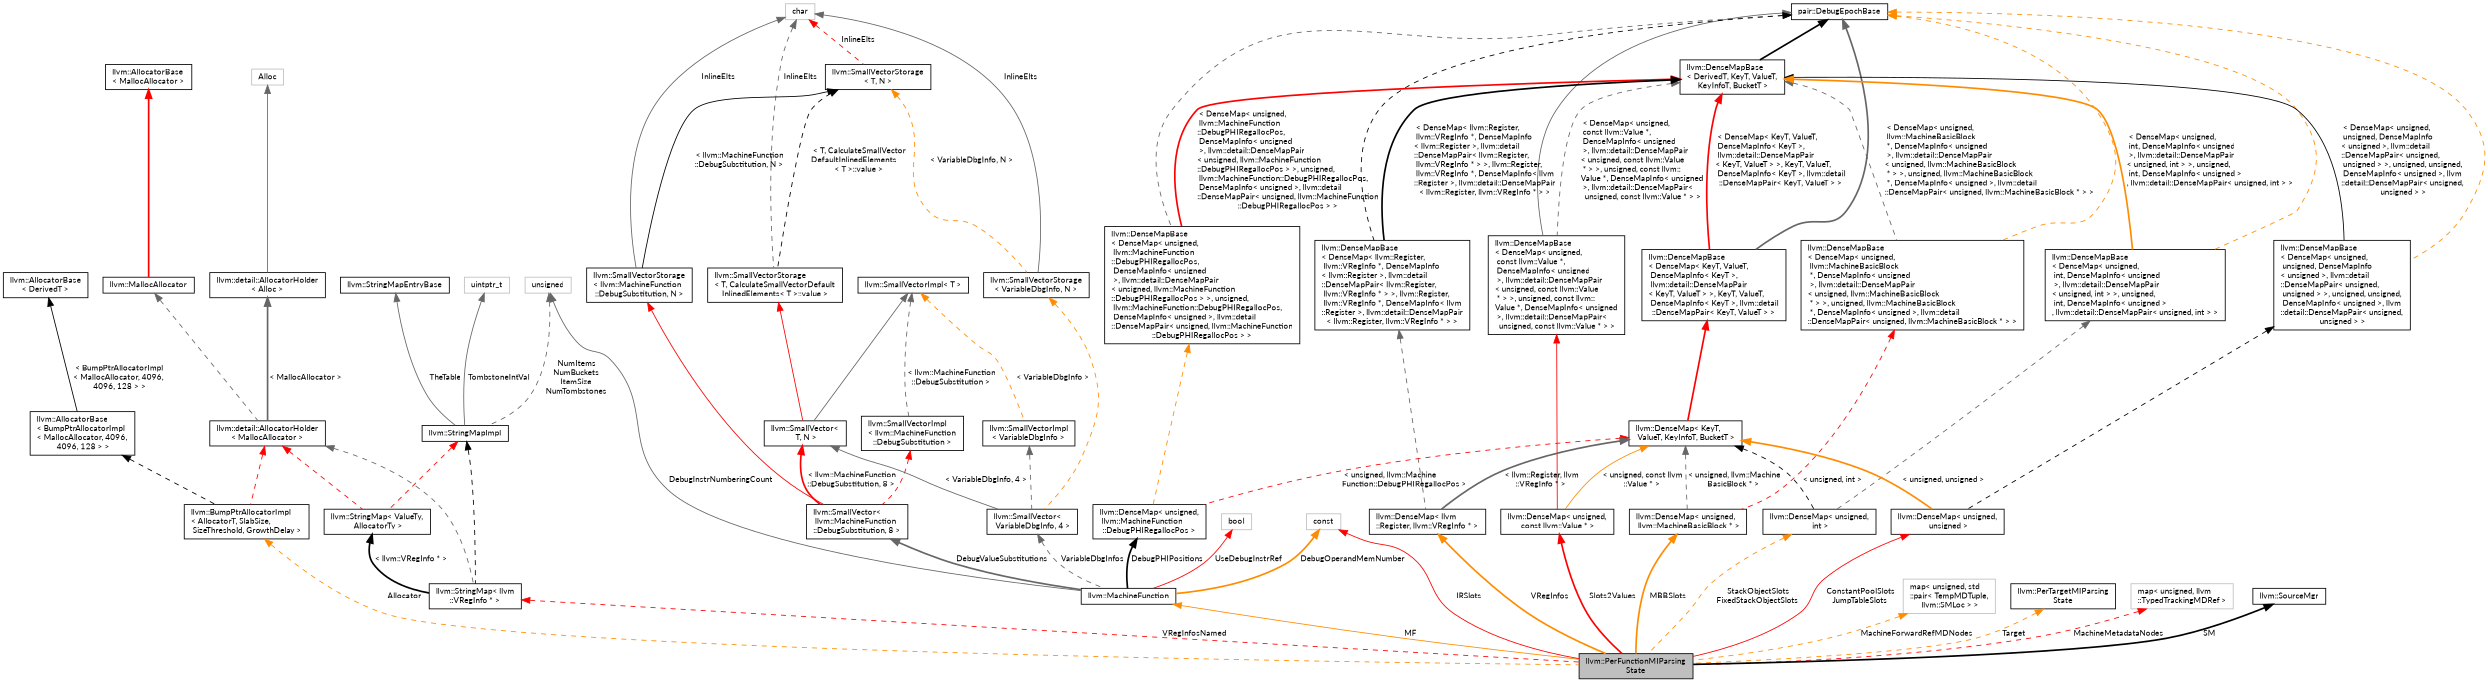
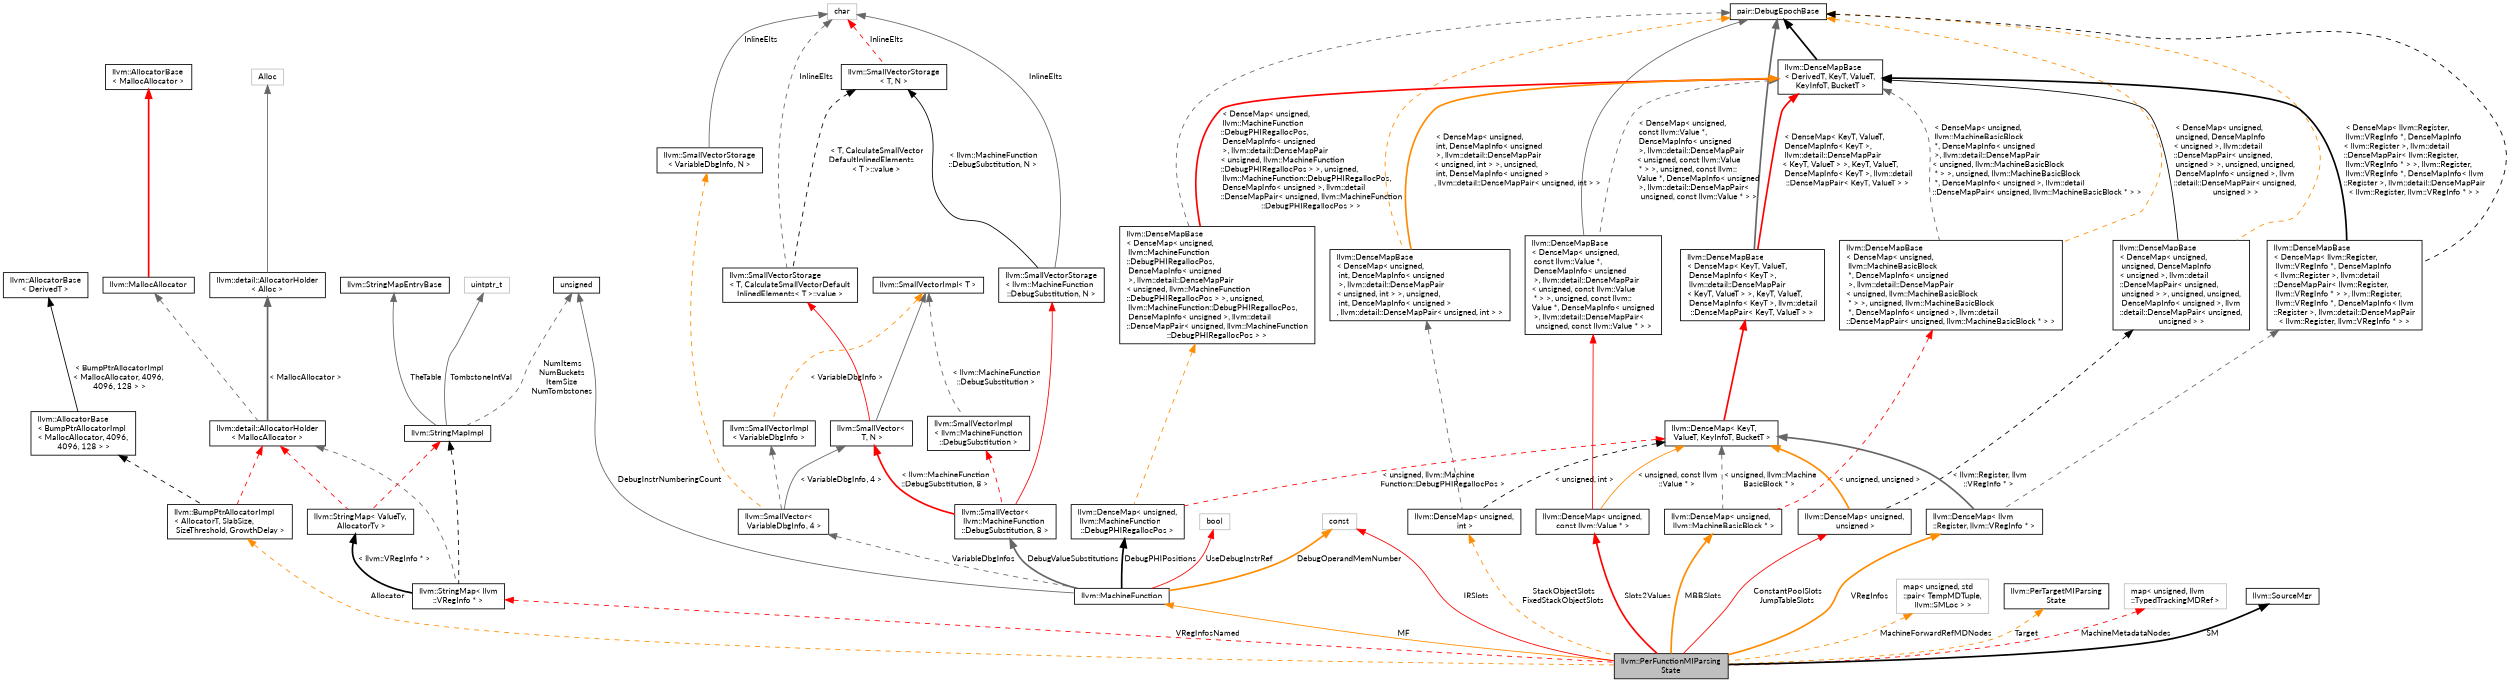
(928, 210) -> none
(548, 285) -> (577, 285)
